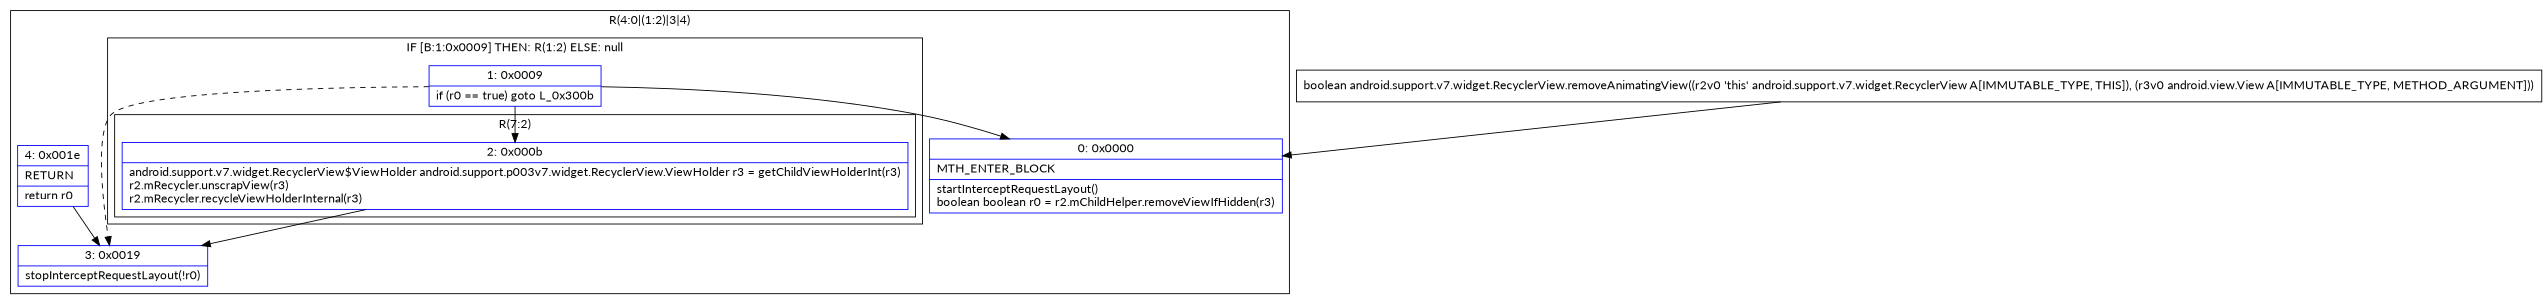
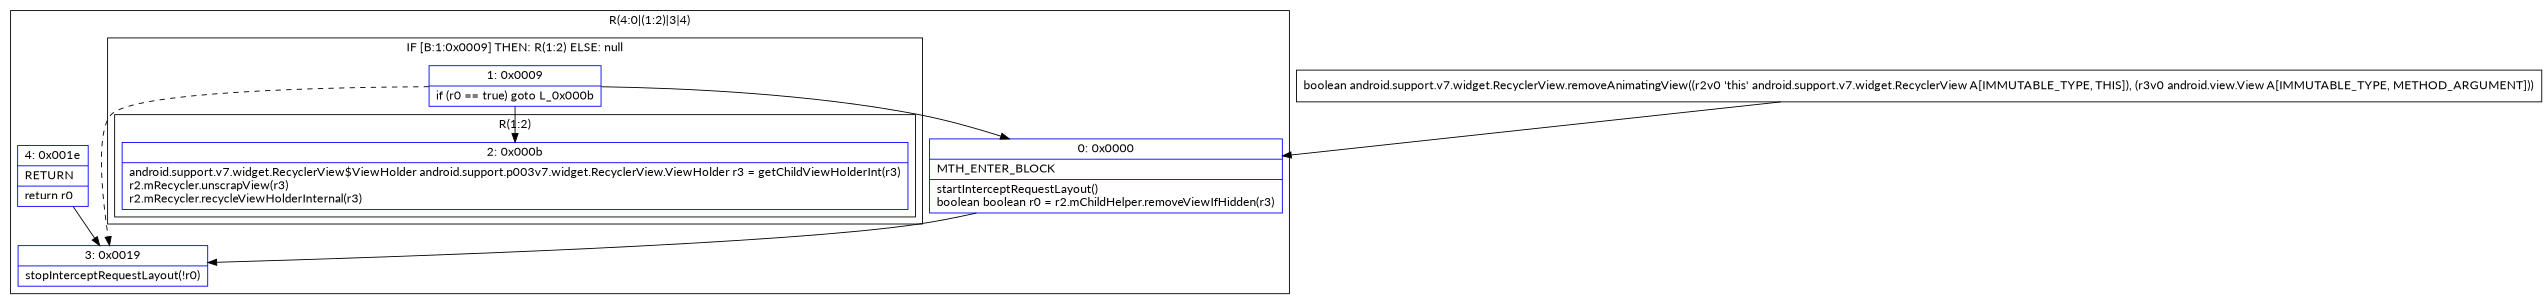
(515, 96) -> (515, 96)
(515, 125) -> (515, 125)
(273, 230) -> (597, 248)
